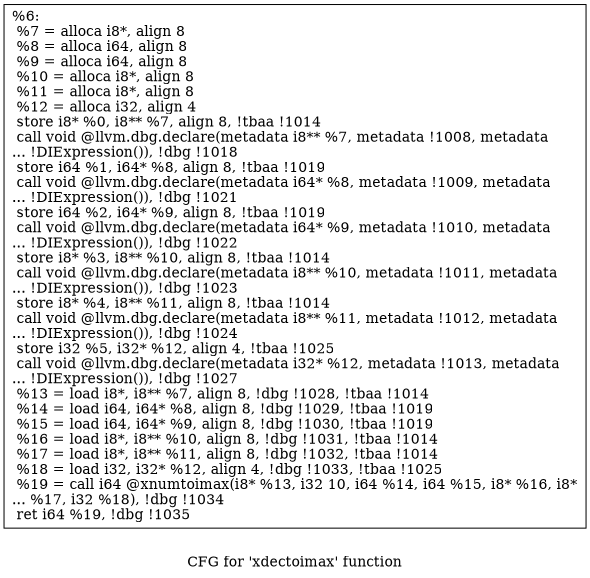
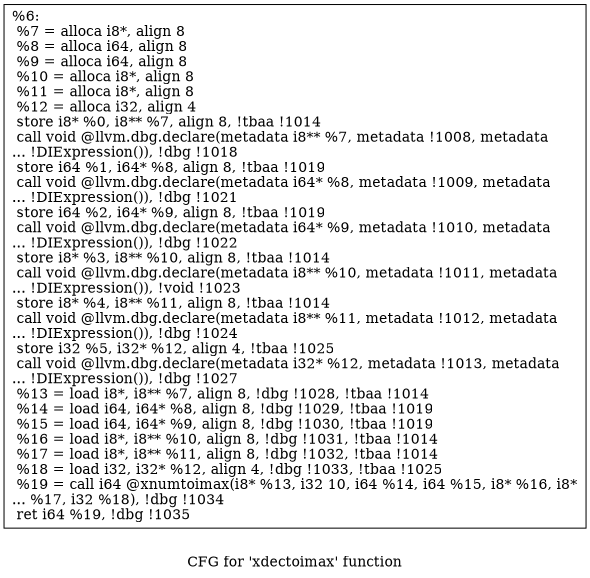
(125, 288) -> (127, 288)
